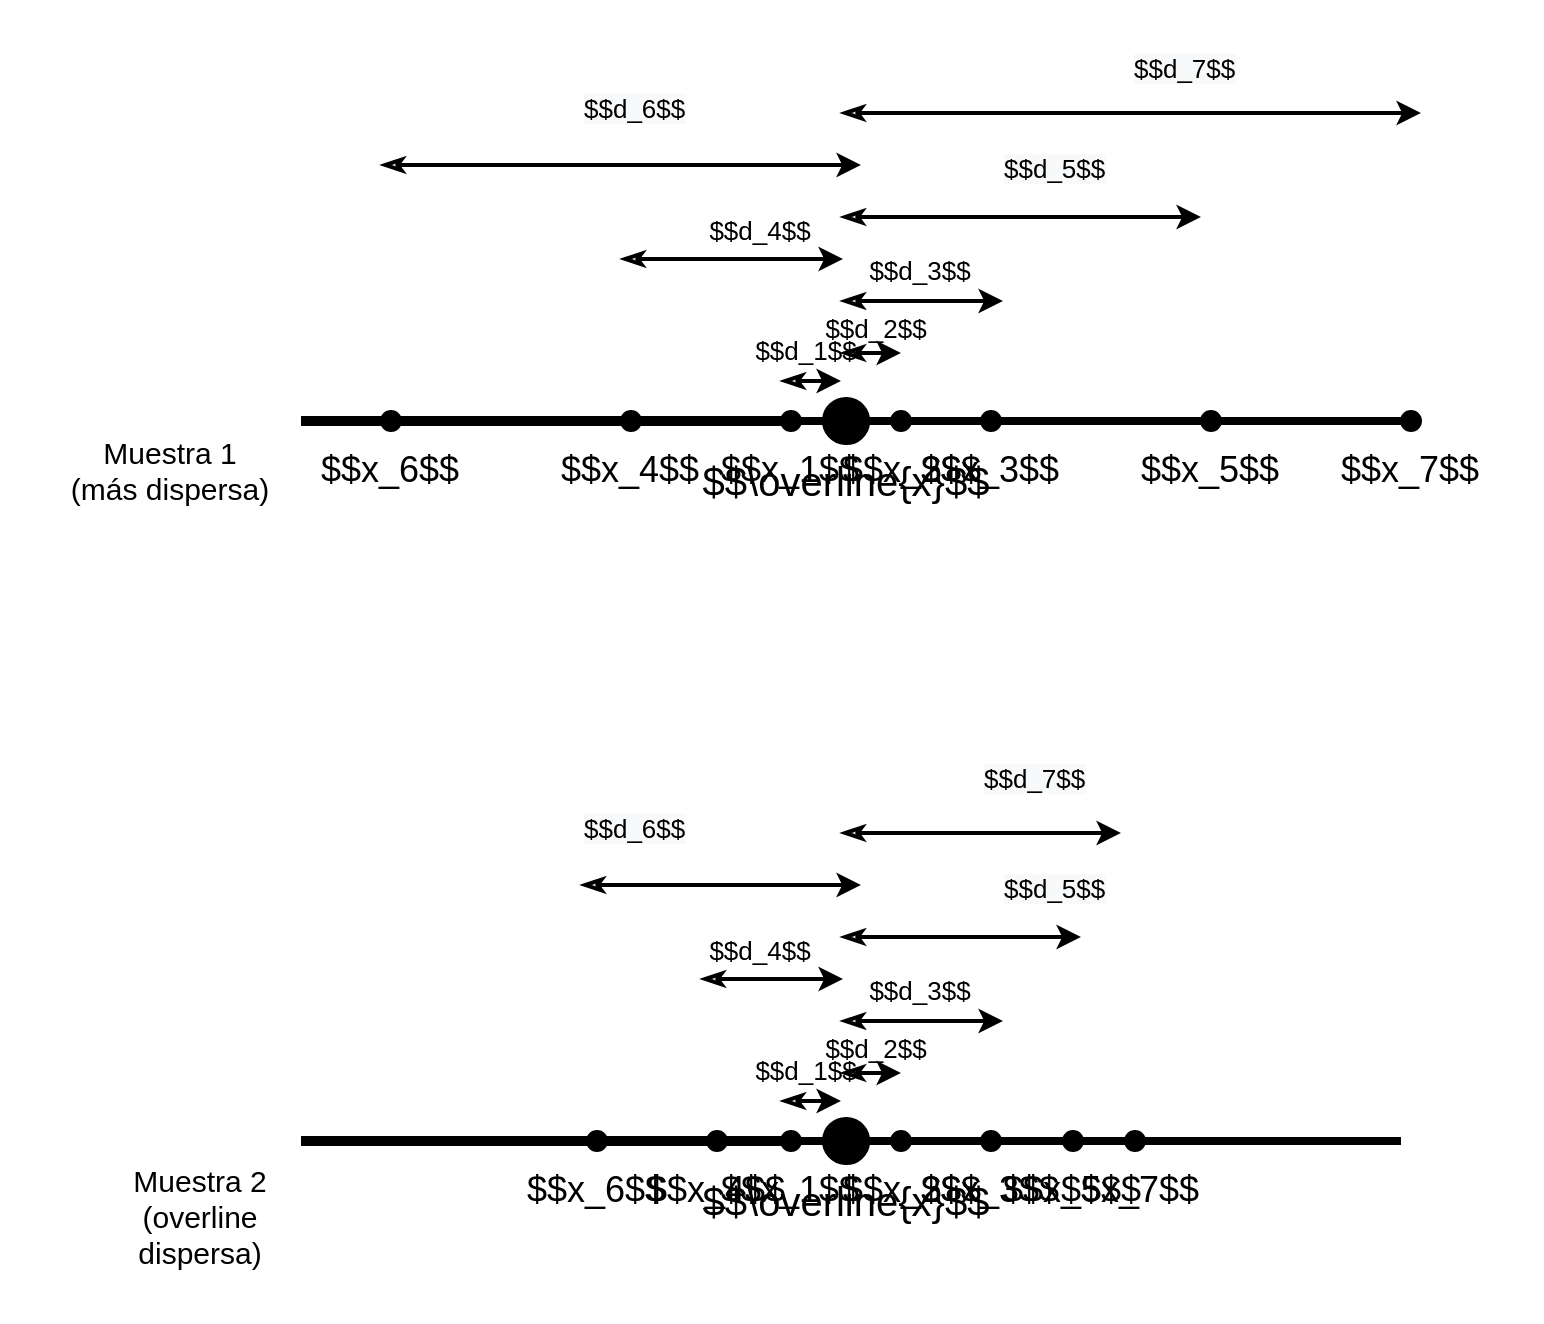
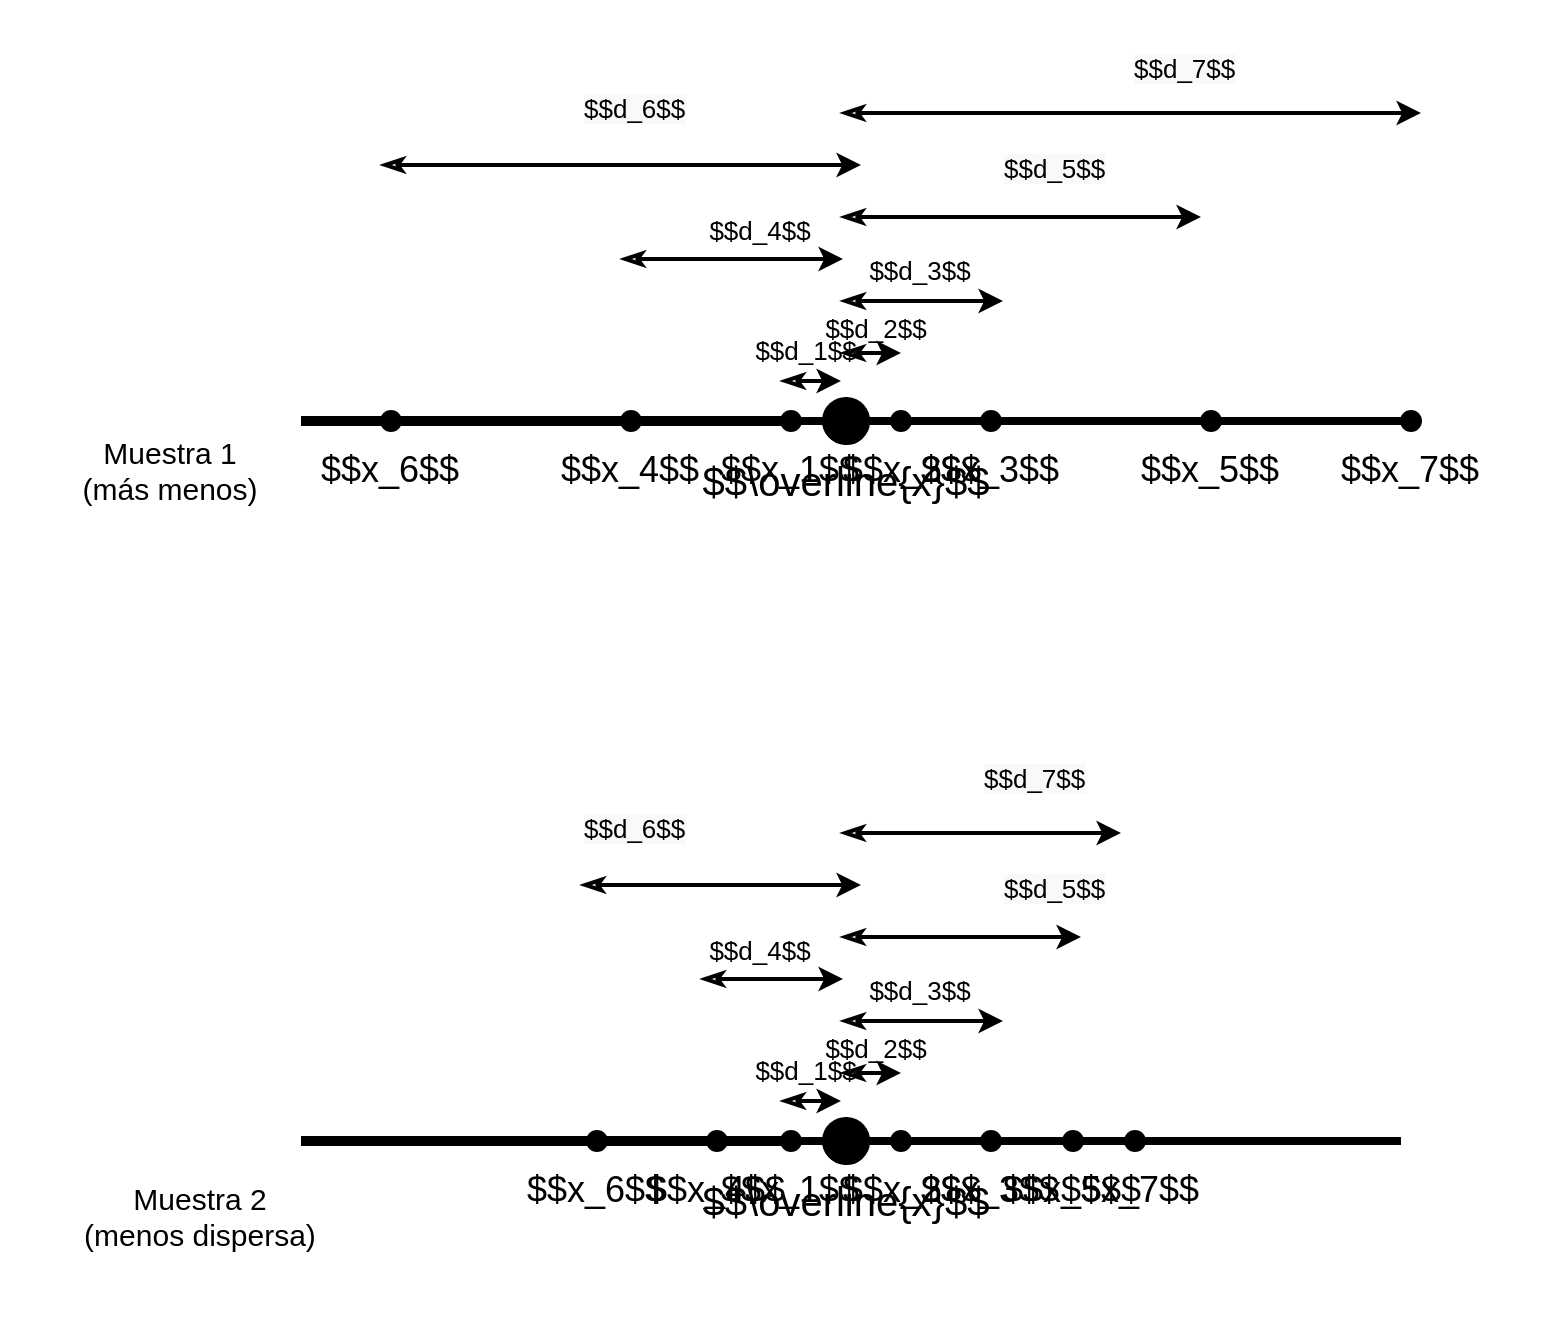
(171, 471) -> (171, 471)
(201, 1217) -> (201, 1217)
